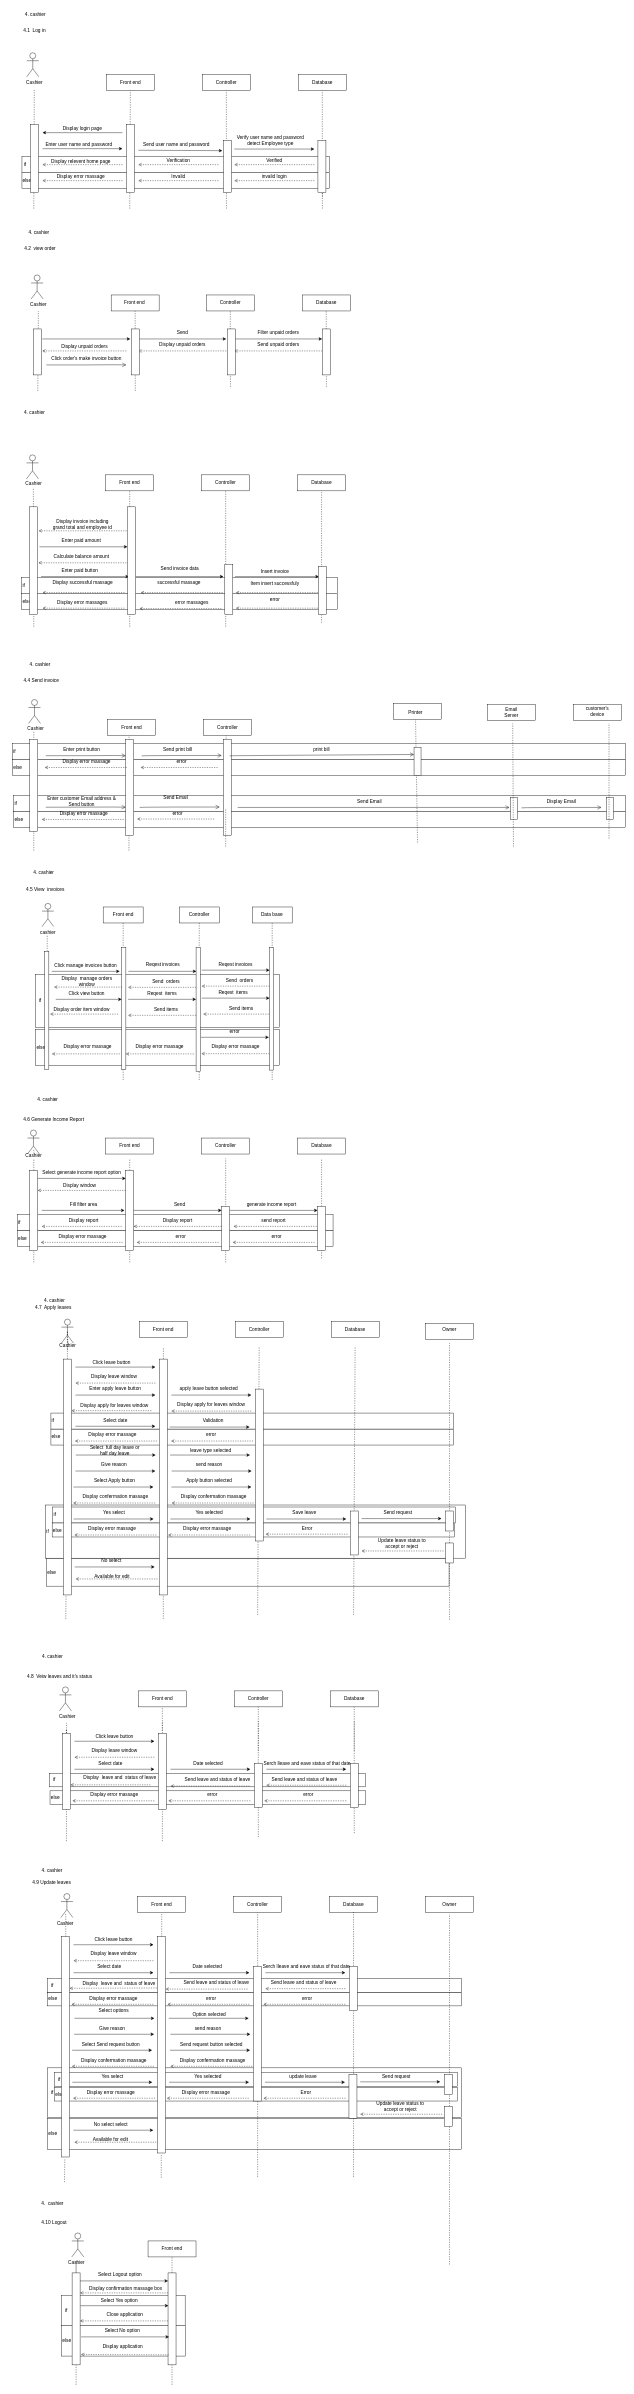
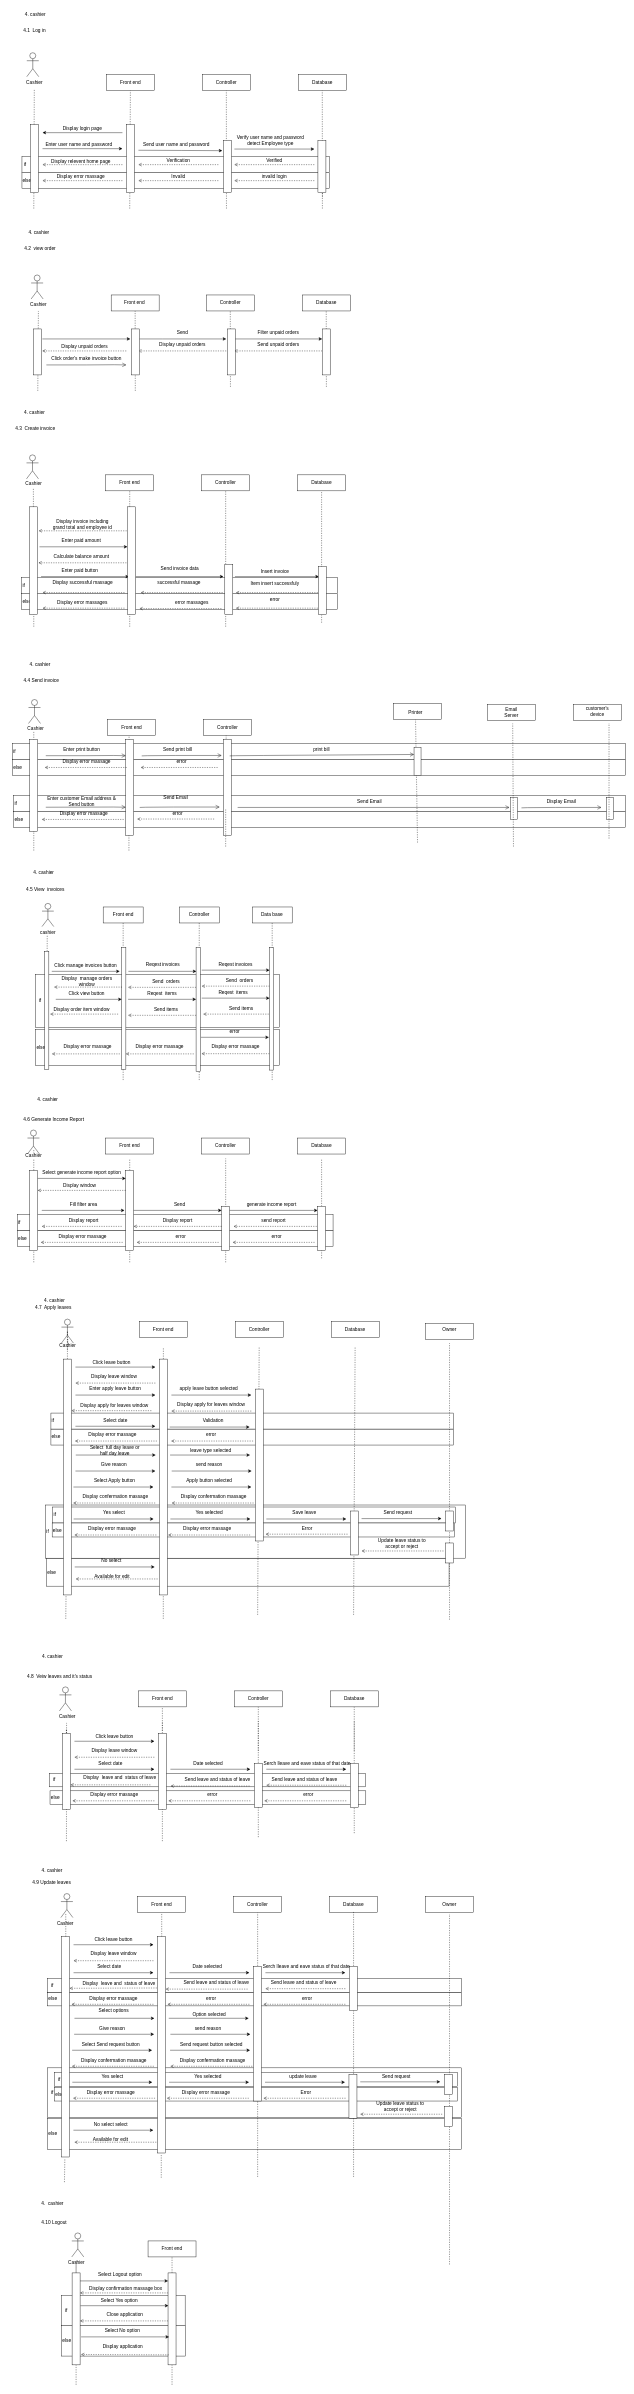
none -> (36, 429)
